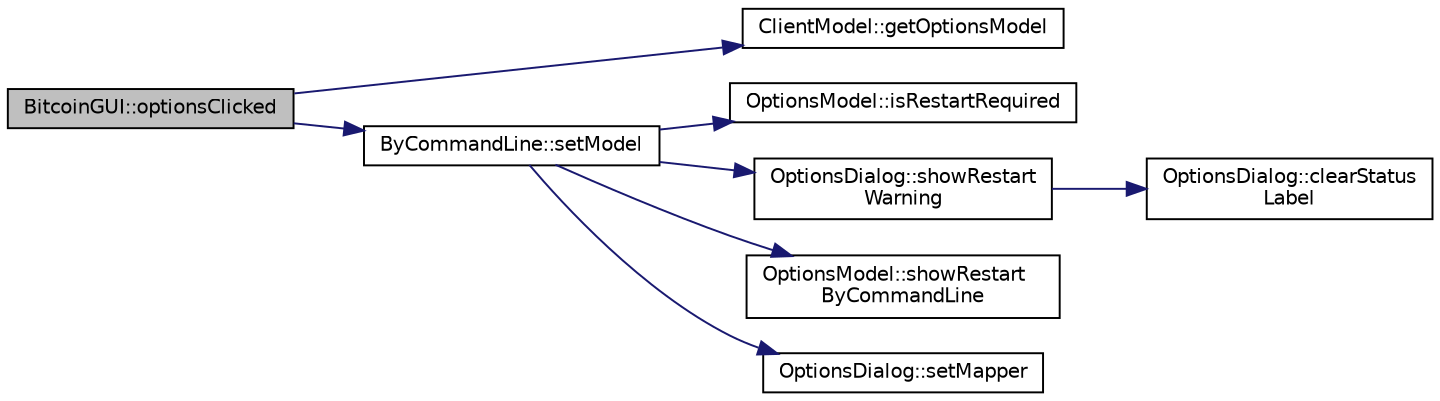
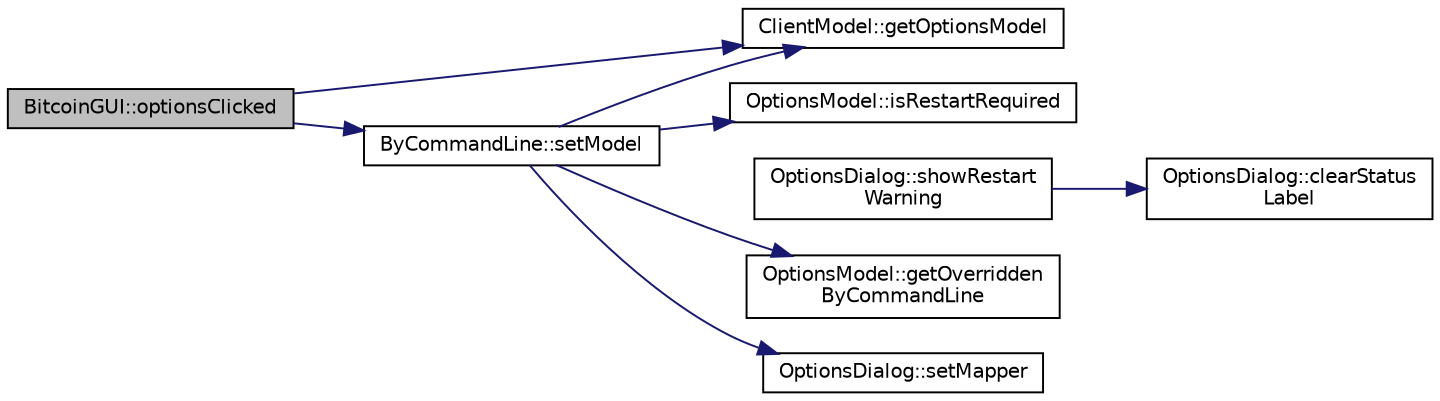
(697, 166) -> (670, 85)
(903, 287) -> (903, 287)
